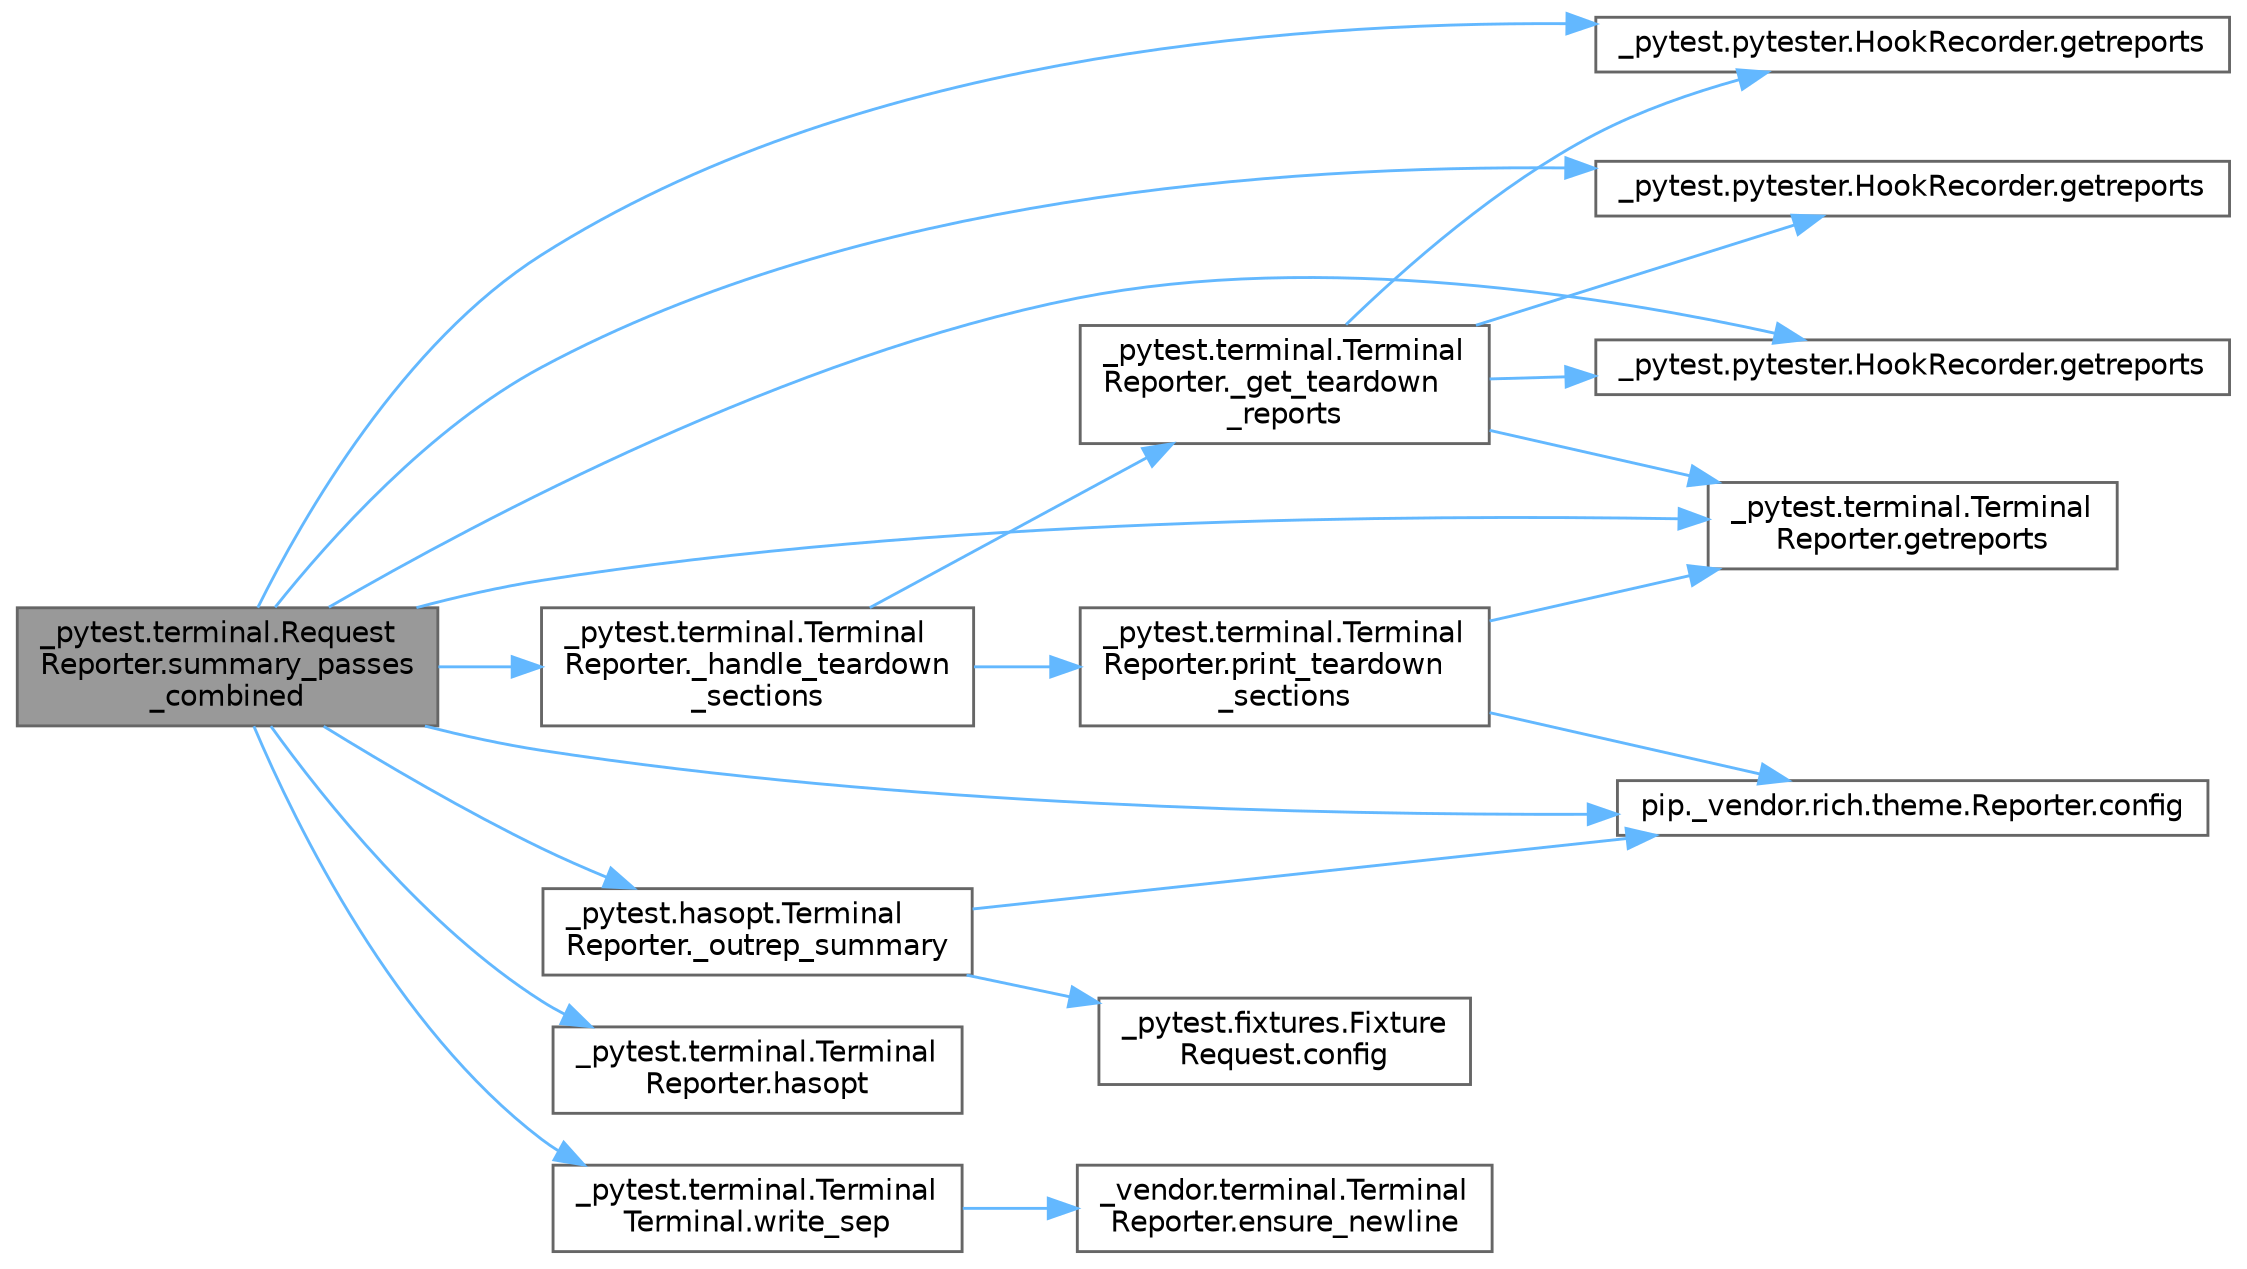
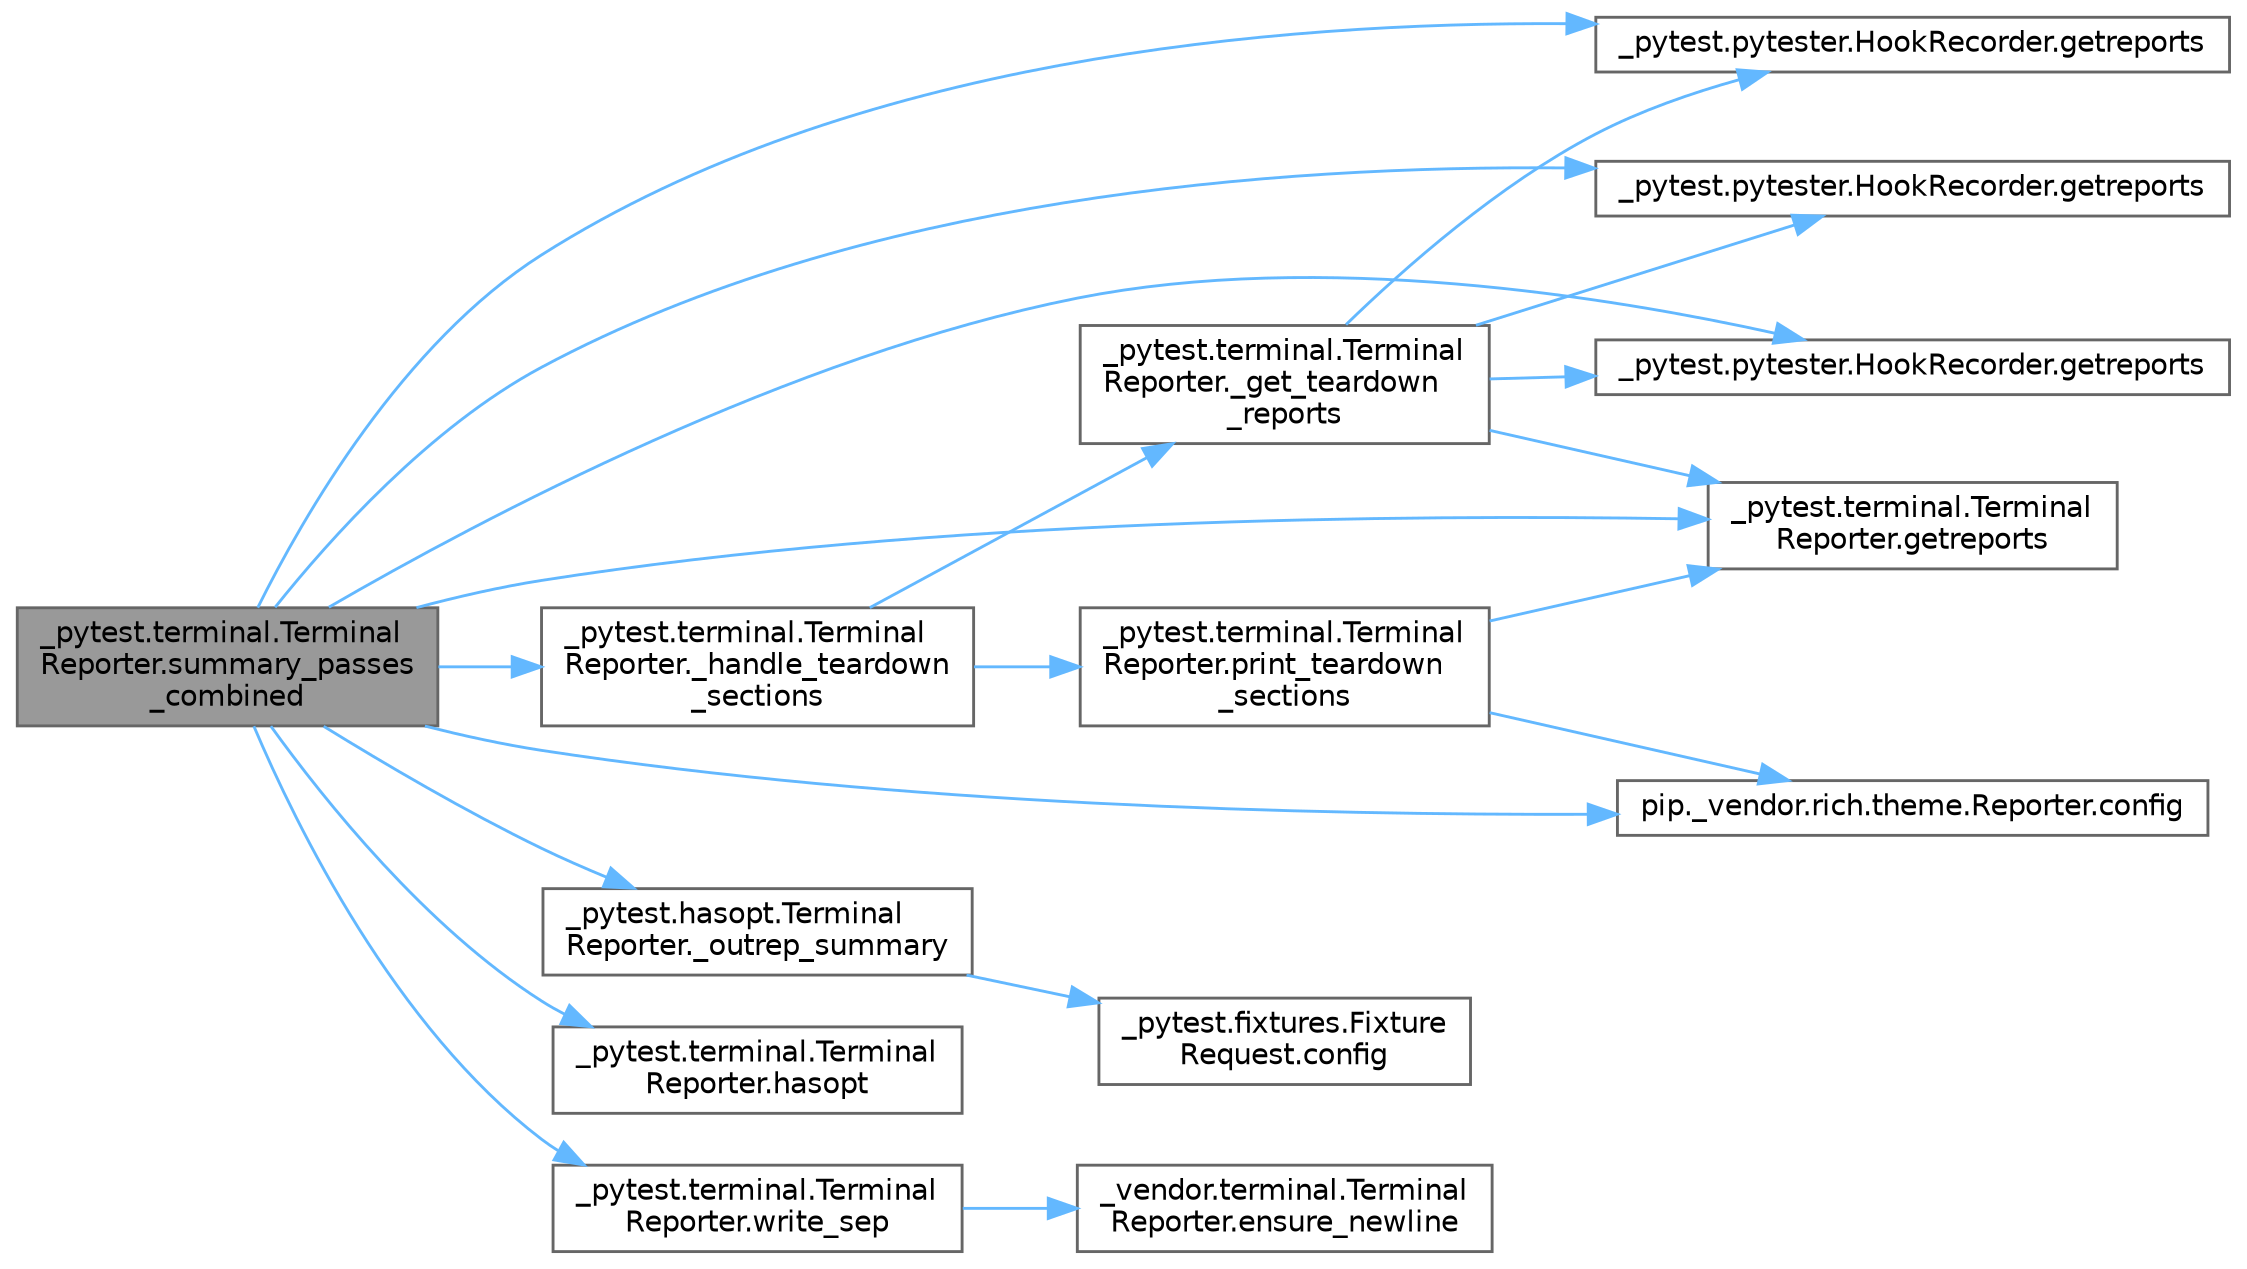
(228, 667) -> (228, 667)
(1300, 874) -> none
(758, 1208) -> (758, 1208)
